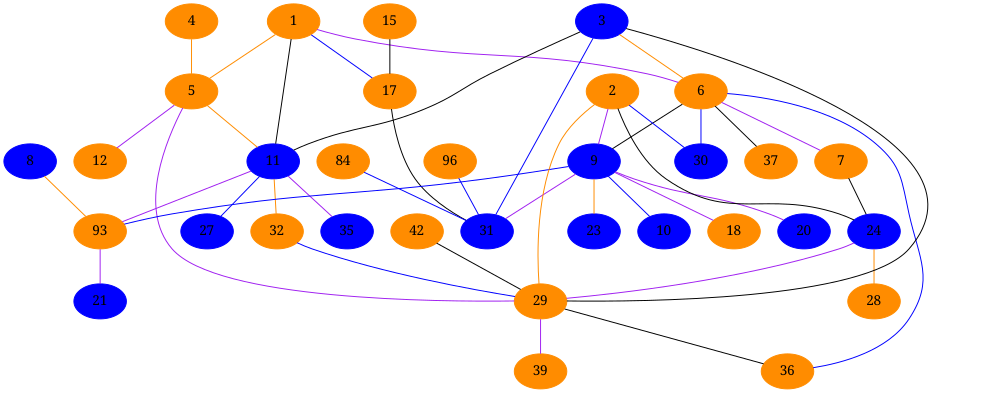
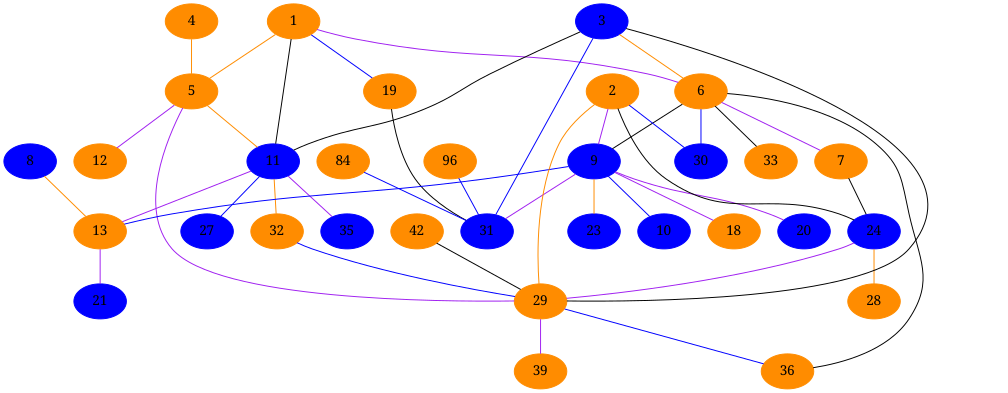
(390, 21) -> none
(390, 91) -> (390, 91)
(771, 161) -> (771, 161)
(907, 205) -> (907, 205)
(100, 231) -> (100, 231)
(664, 336) -> (664, 336)
